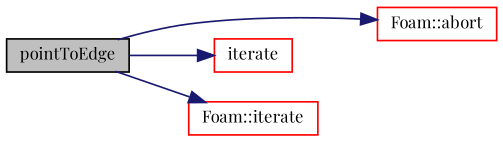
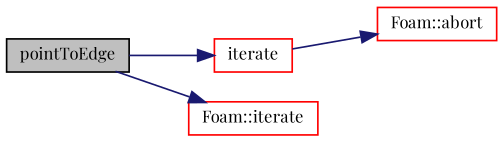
(238, 20) -> (327, 43)
